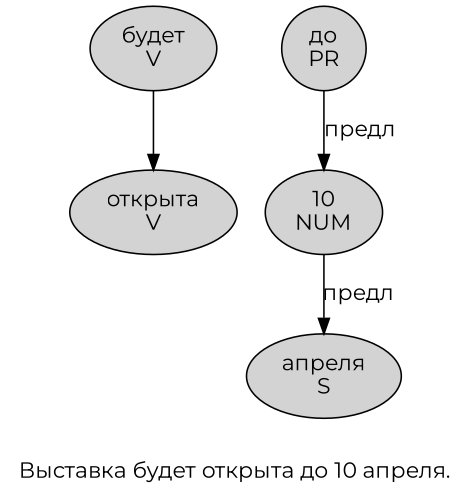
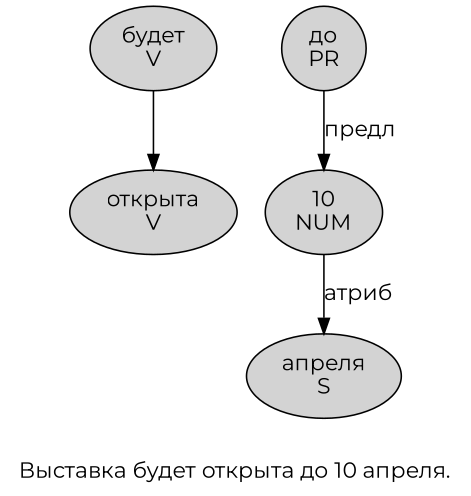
(358, 294) -> (358, 294)
